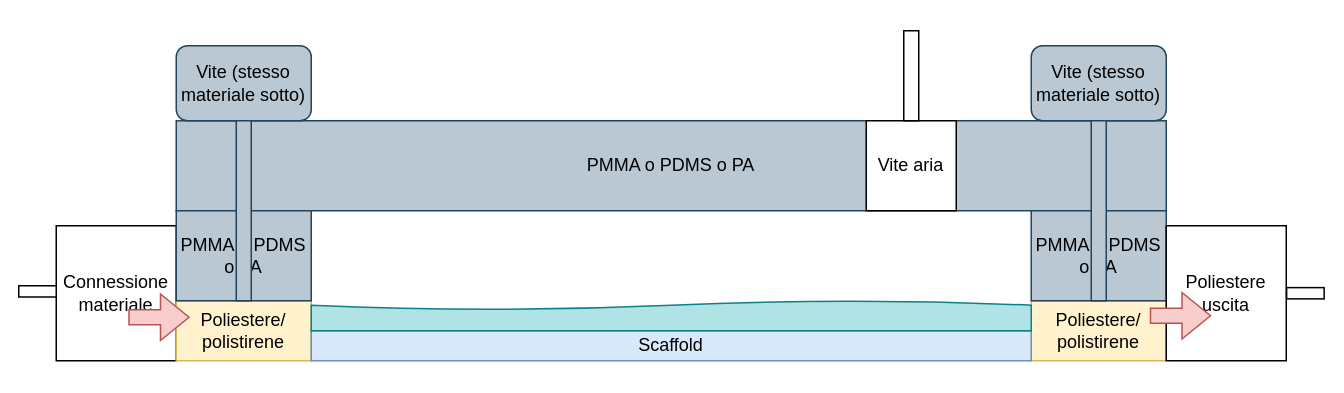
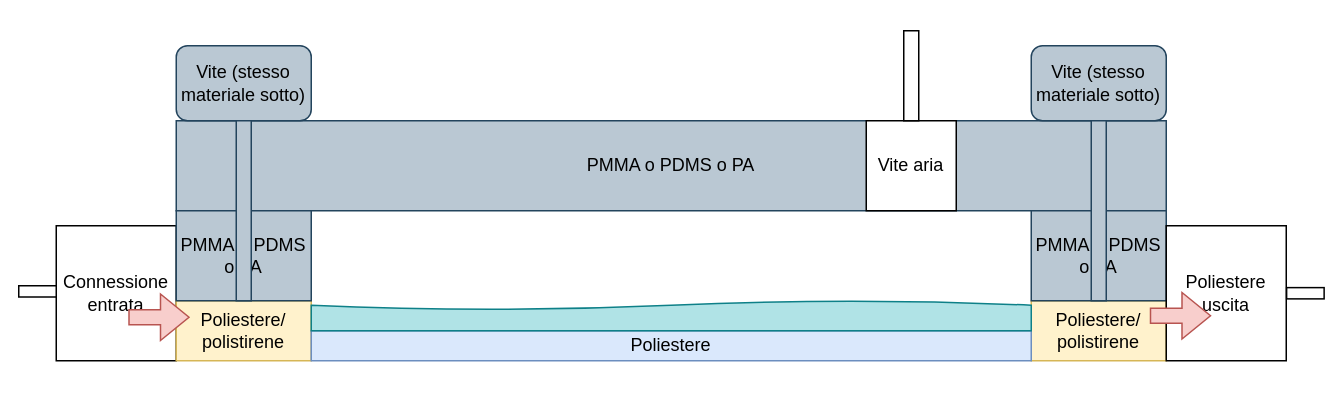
(116, 293) -> (116, 293)
(671, 346) -> (671, 346)
